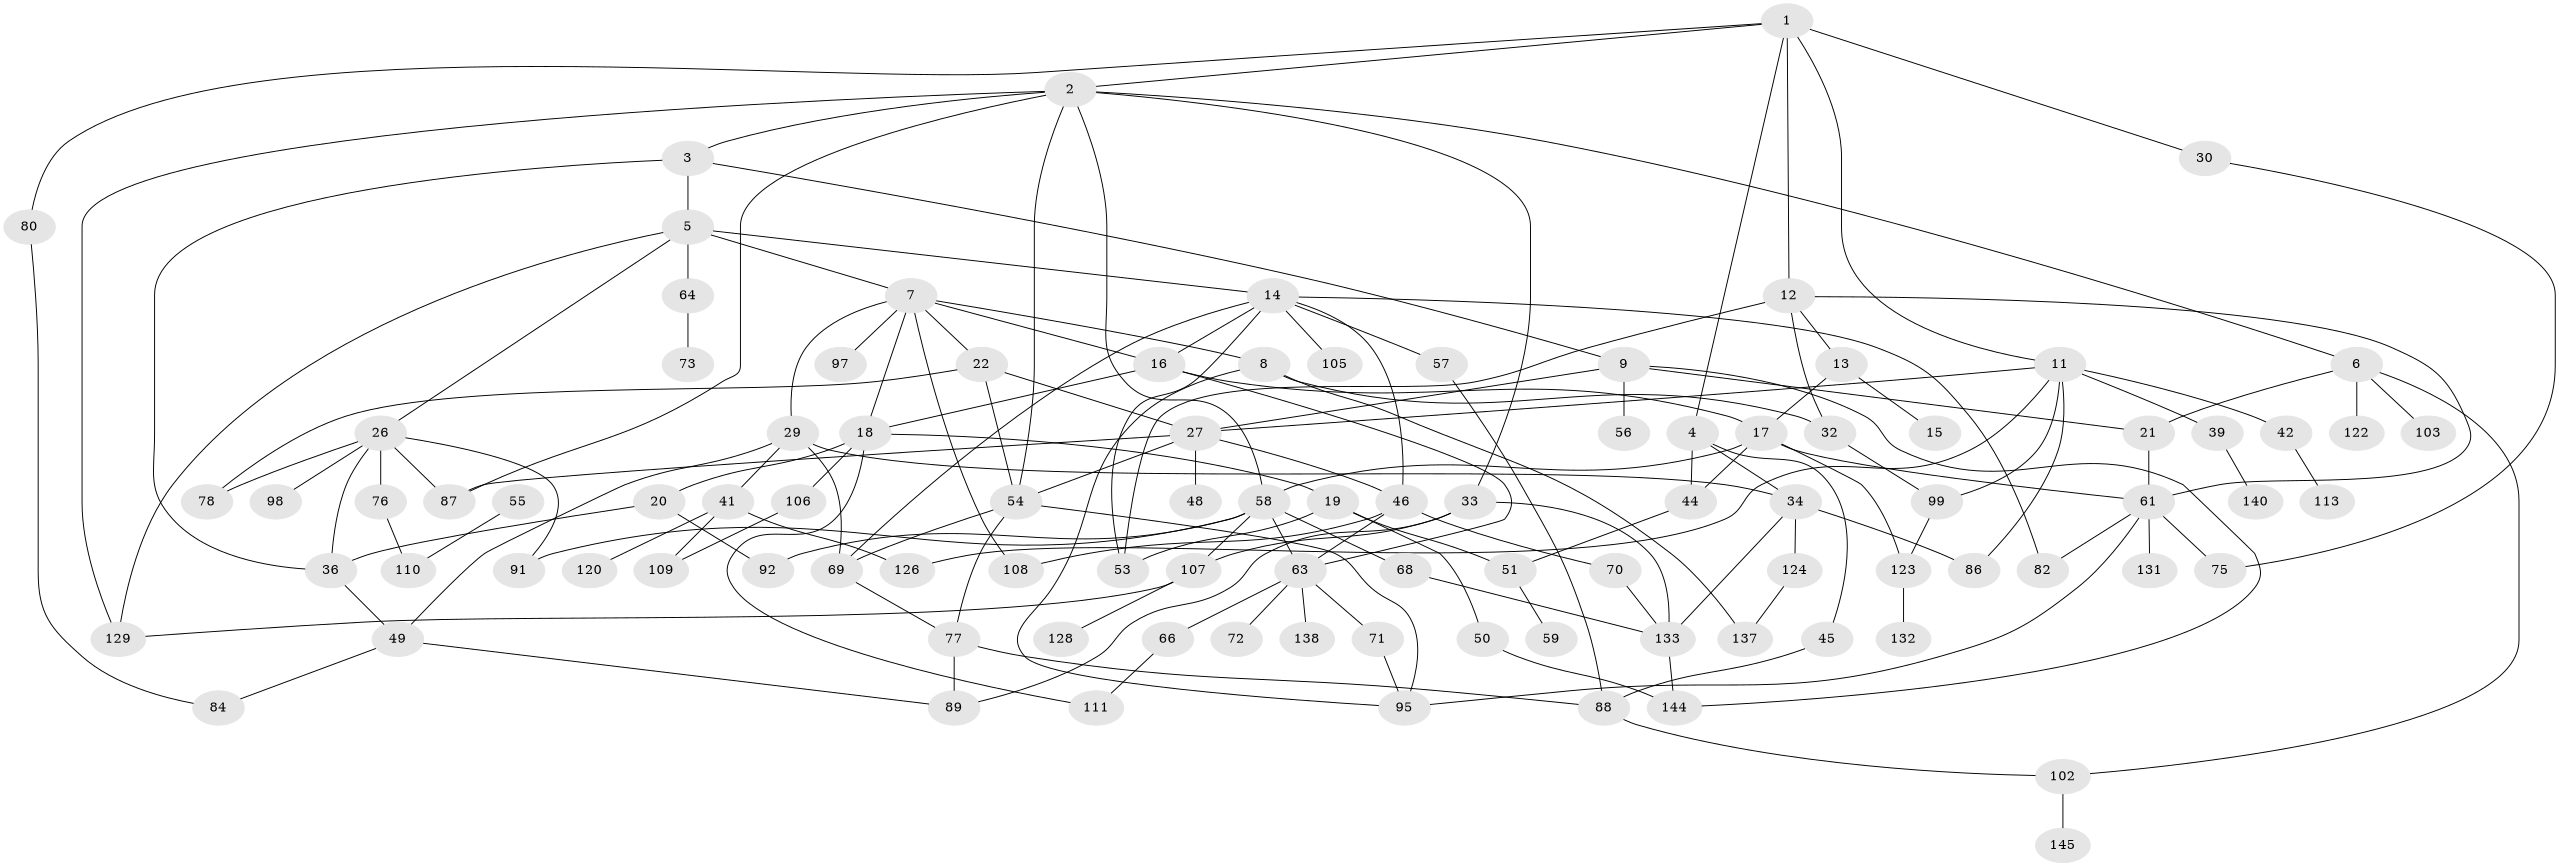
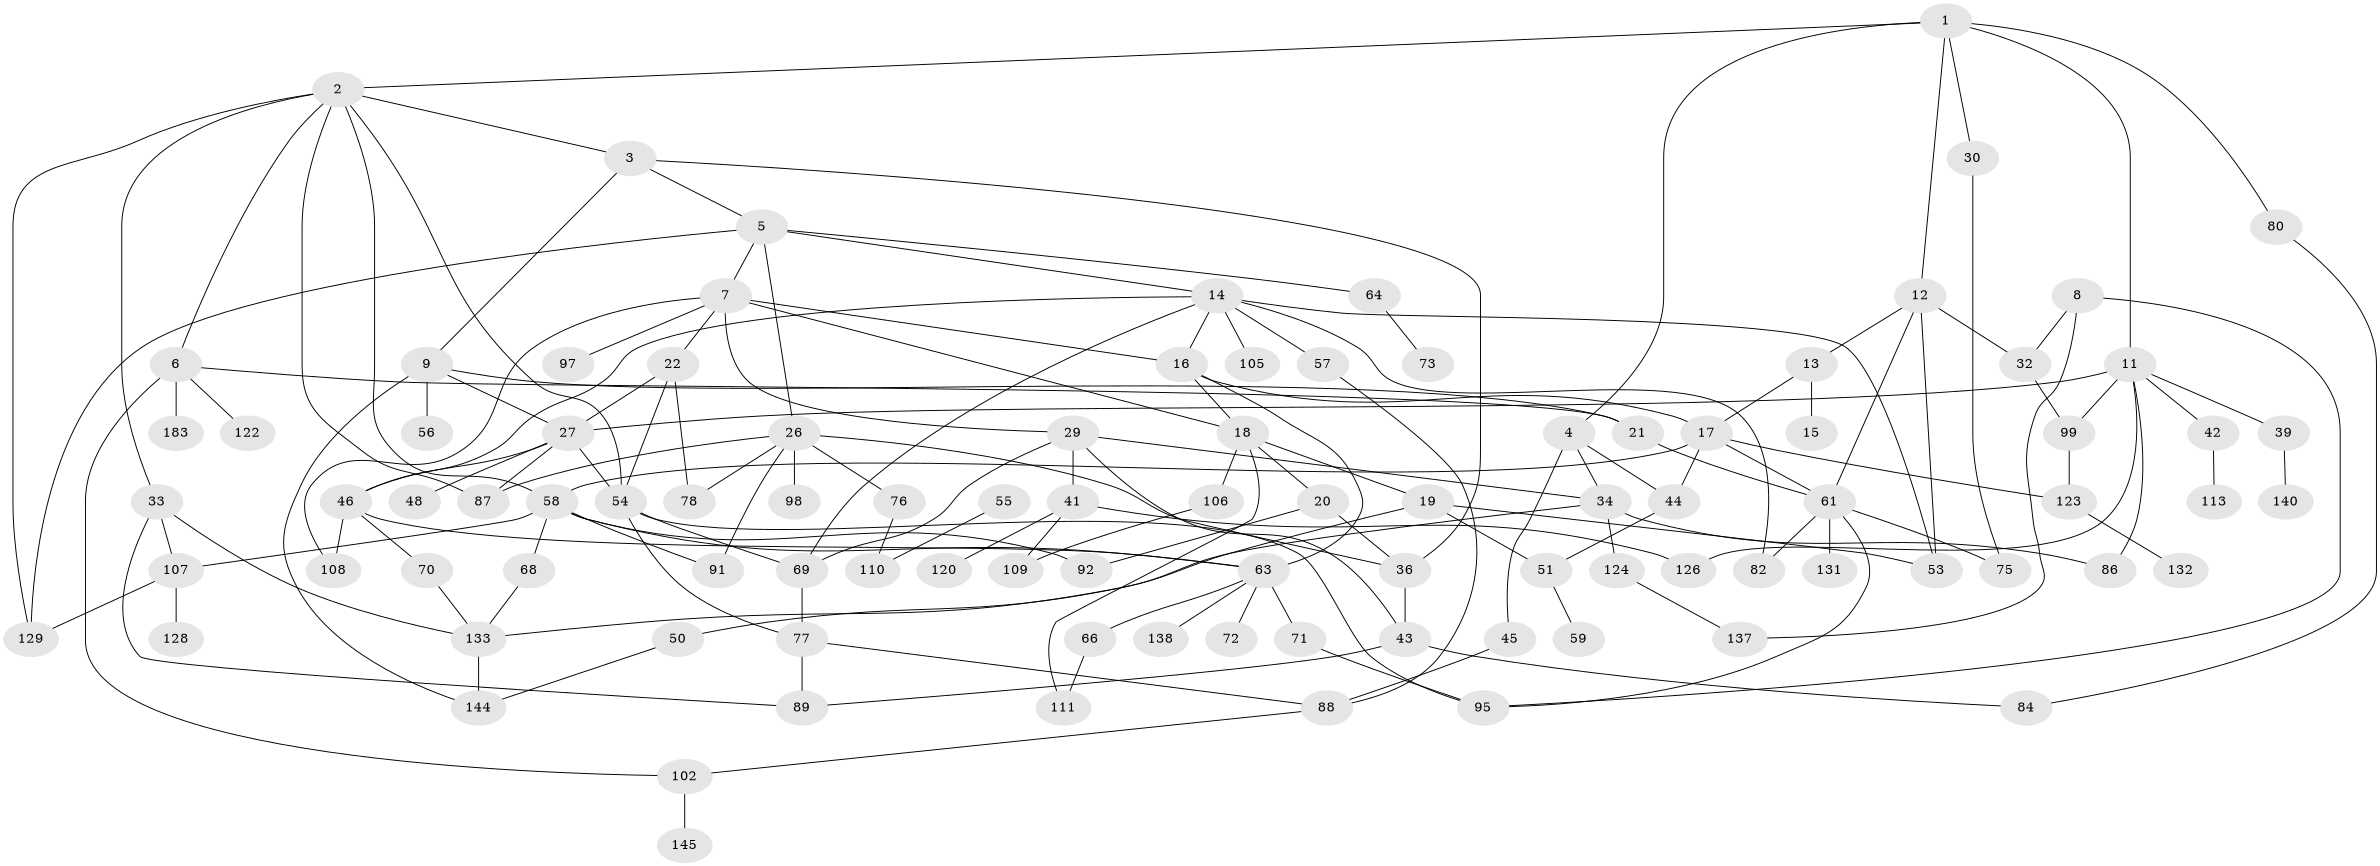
(1089, 327) -> none
(2428, 433) -> (176, 433)
(398, 639) -> (1405, 639)
